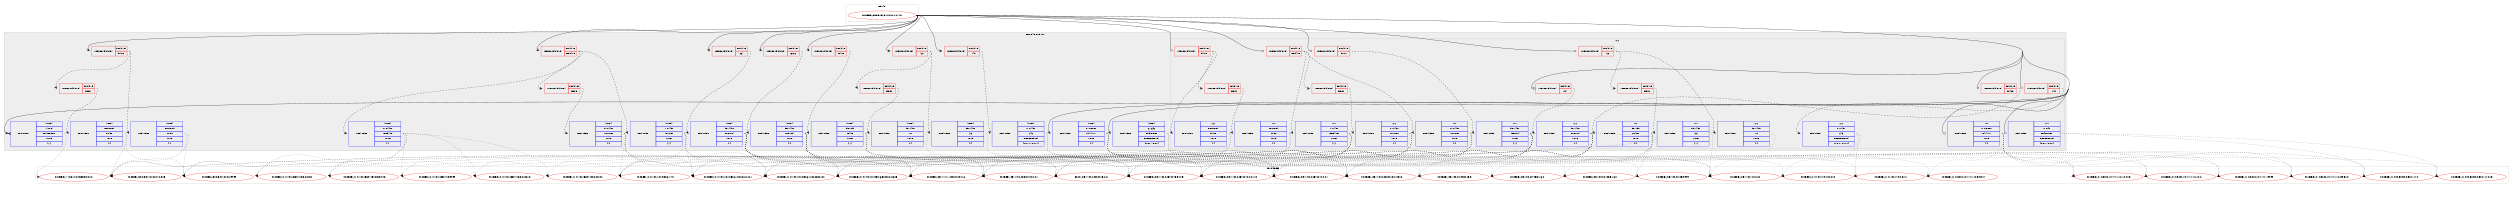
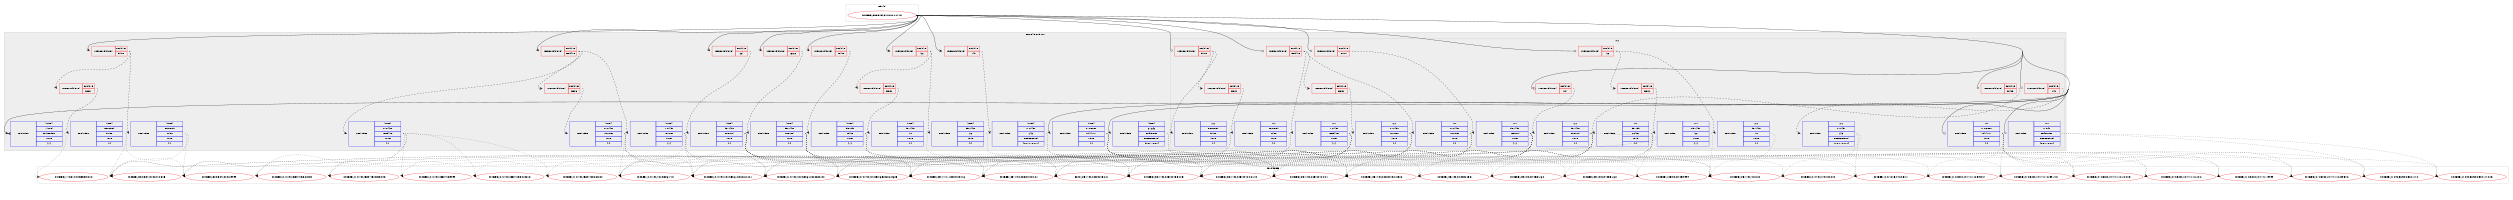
(1673, 177) -> (1673, 177)
(1891, 177) -> (1891, 177)
none -> (2036, 177)
